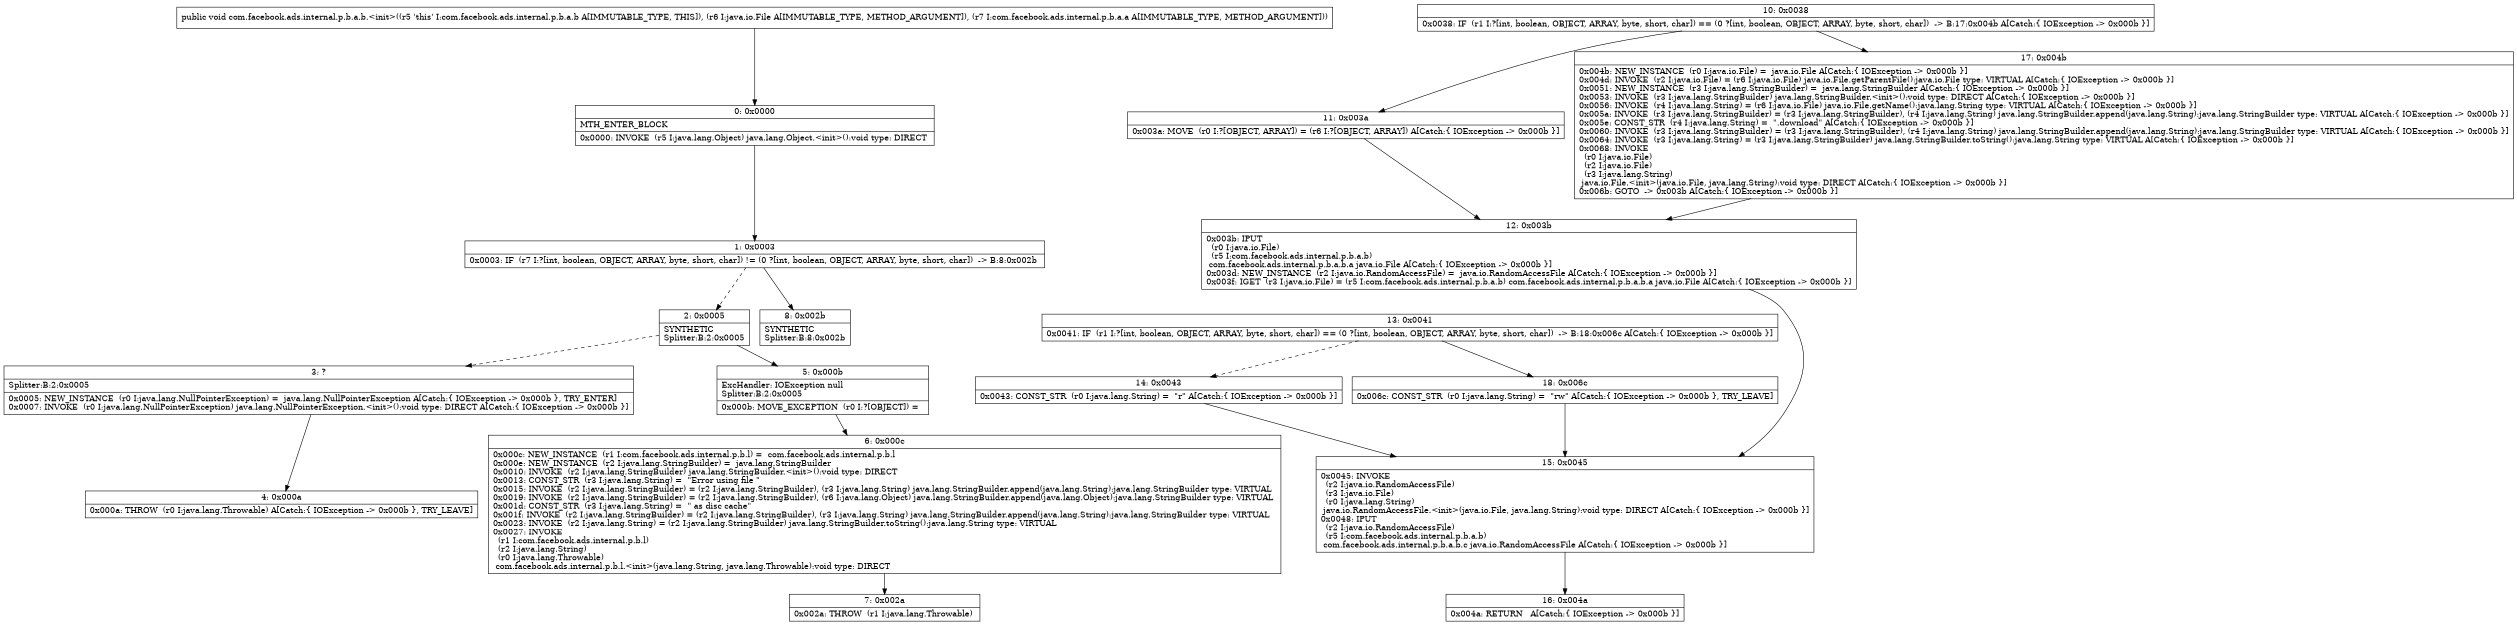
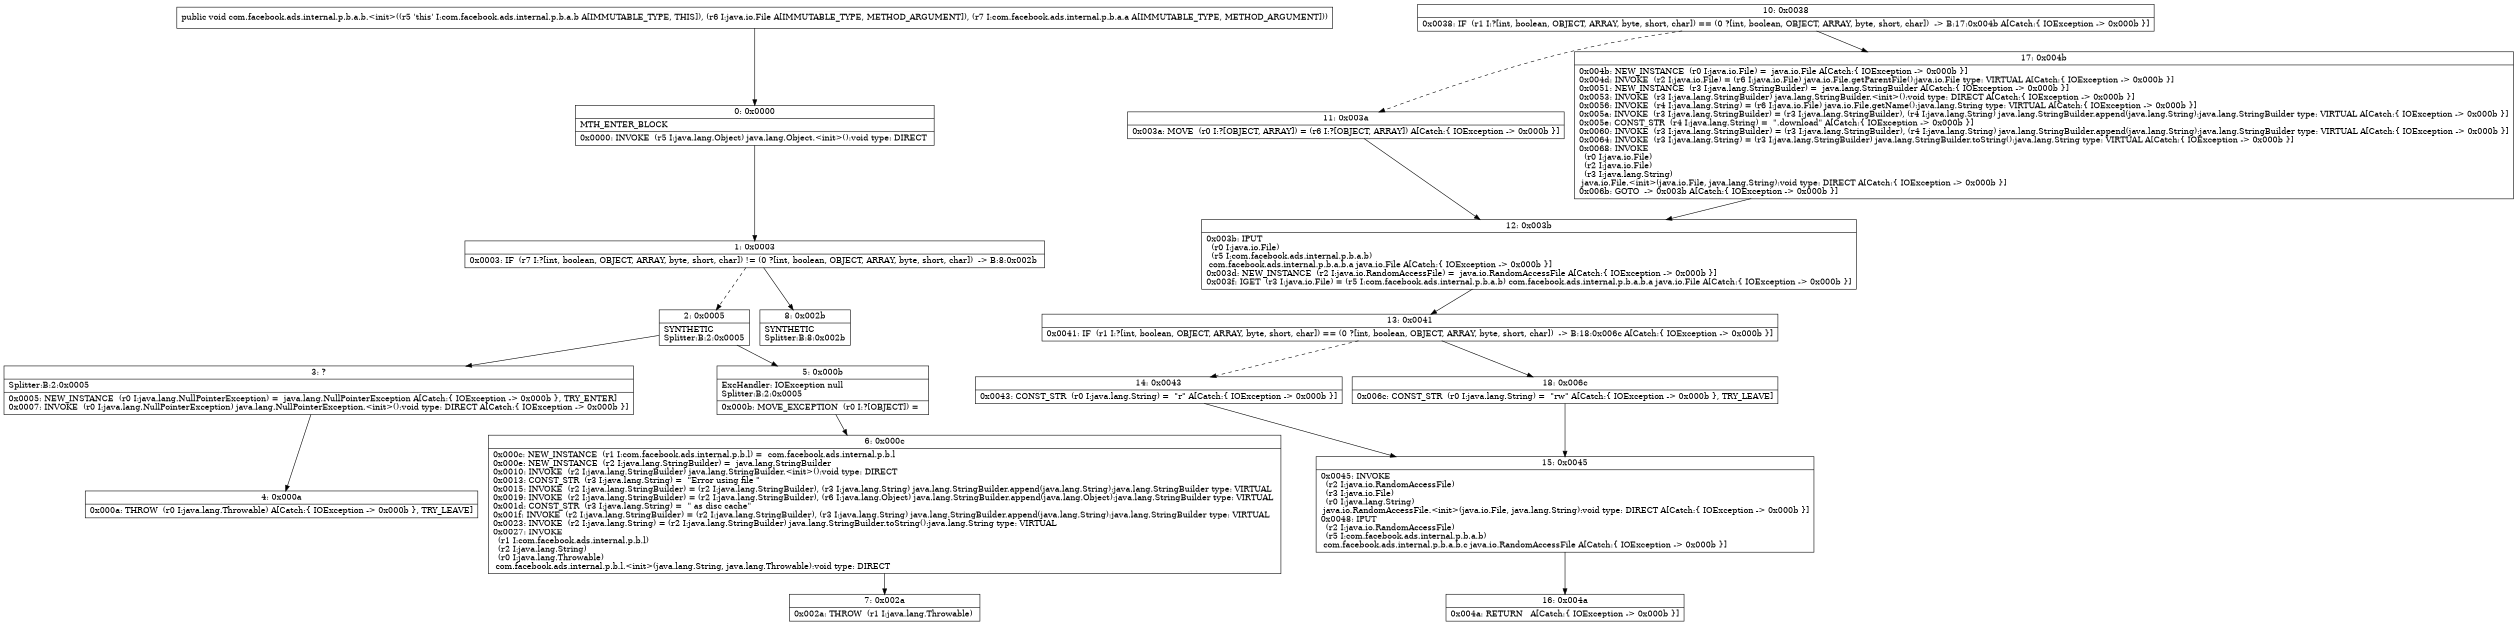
(1531, 62) -> (1531, 62)
(565, 350) -> (565, 350)
(1803, 370) -> (1454, 300)
